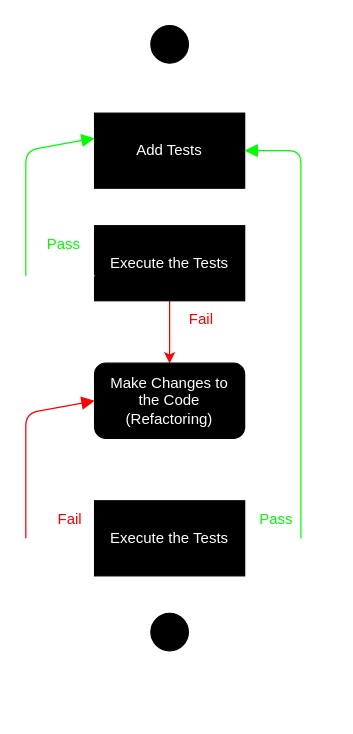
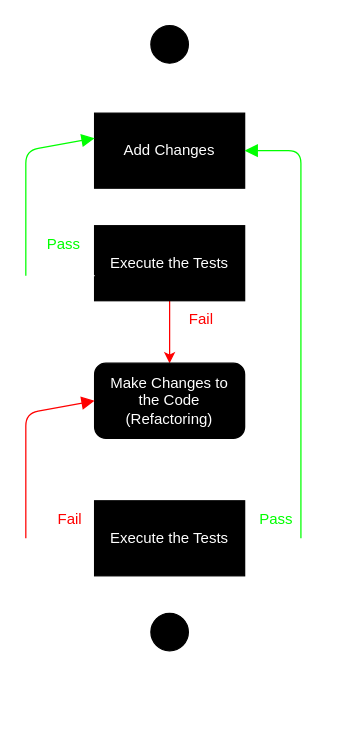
(169, 151) -> (169, 151)
